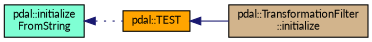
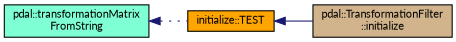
(44, 21) -> (77, 21)
(156, 21) -> (231, 21)
